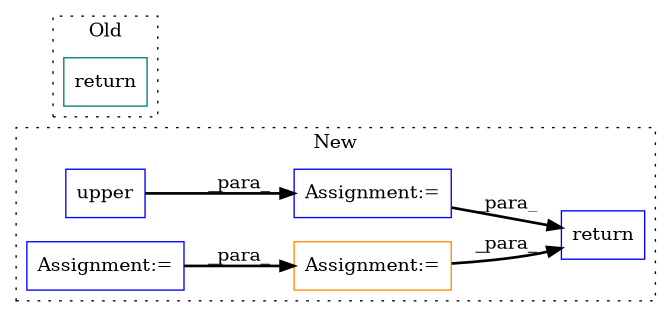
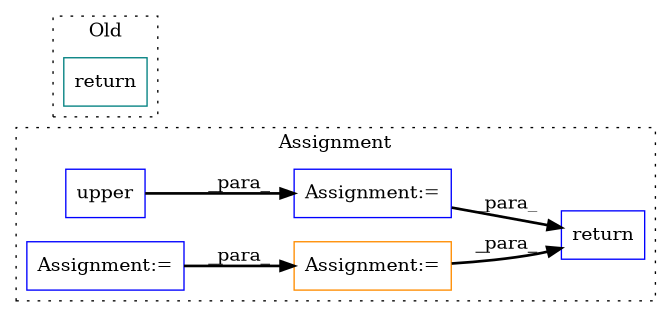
(336, 143) -> (336, 143)
